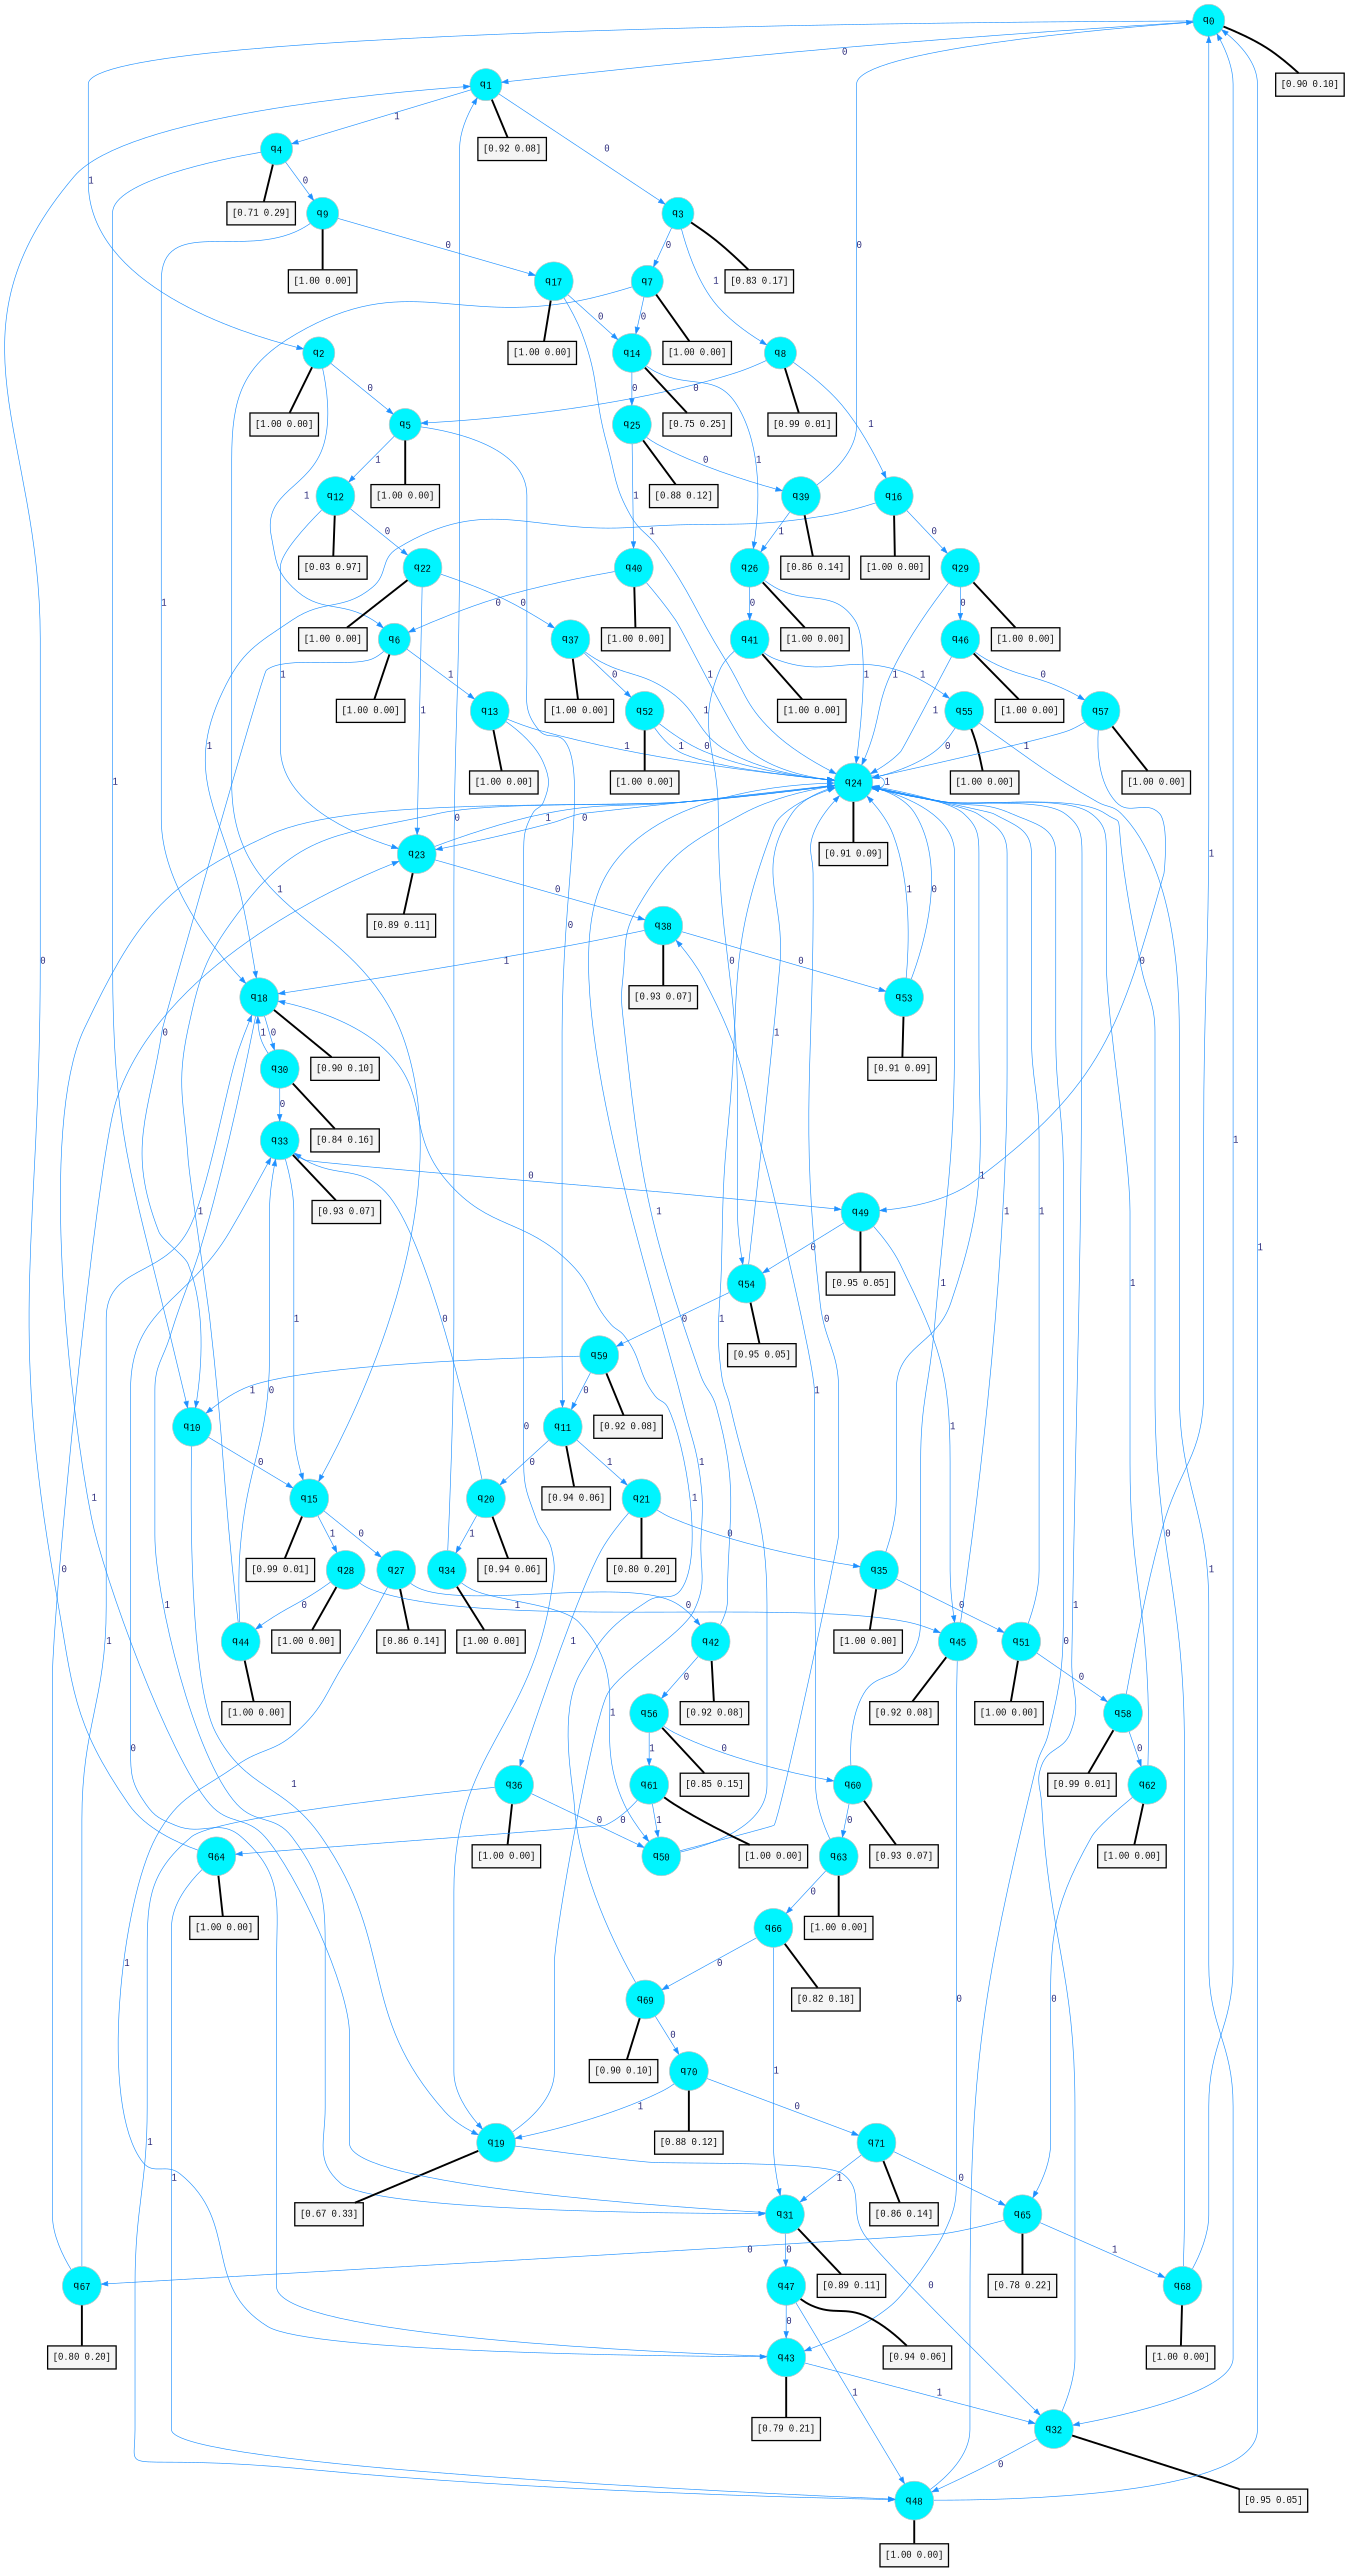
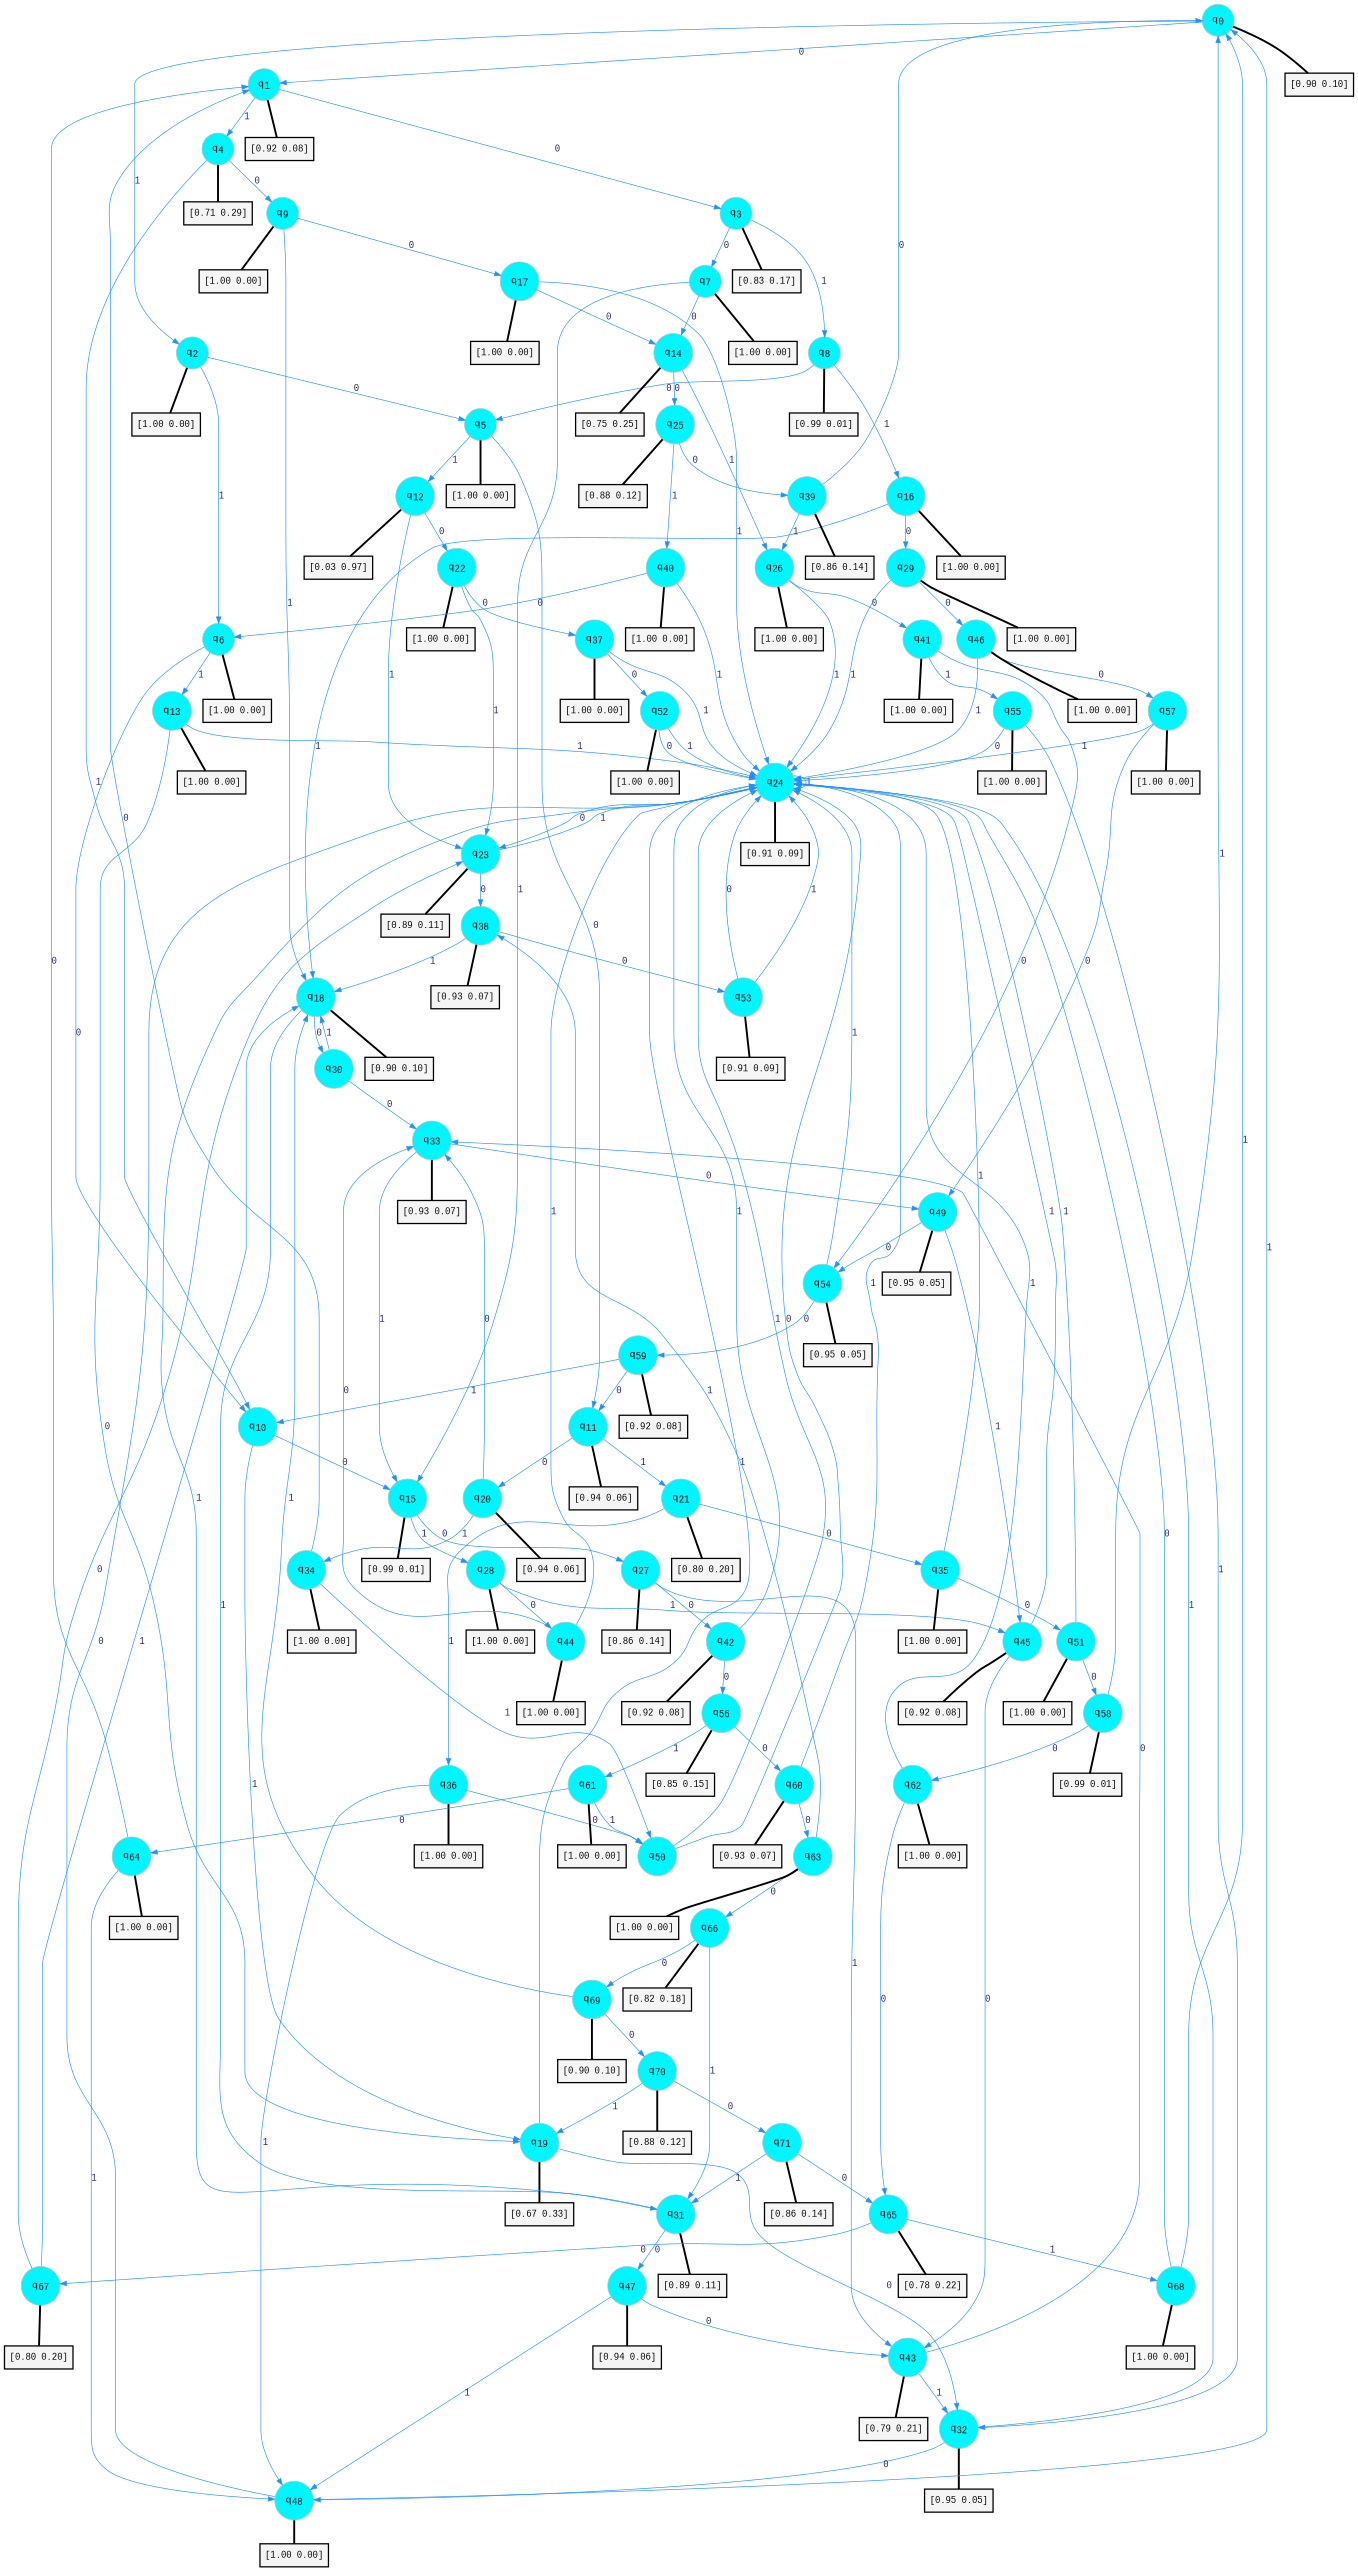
(345, 1140) -> none
